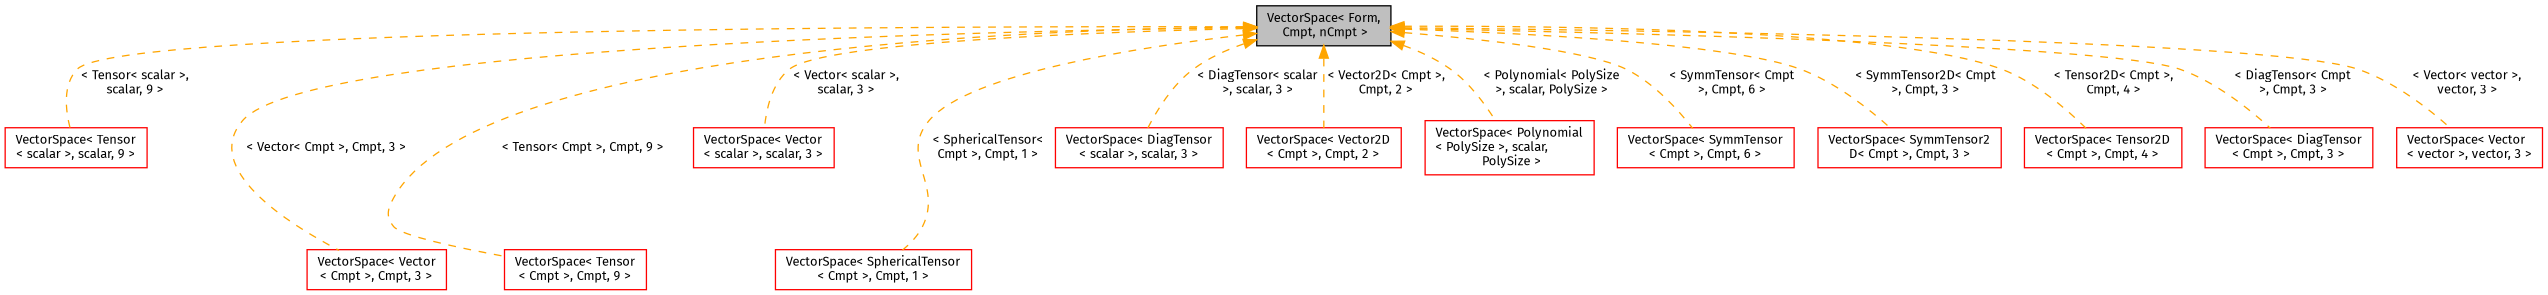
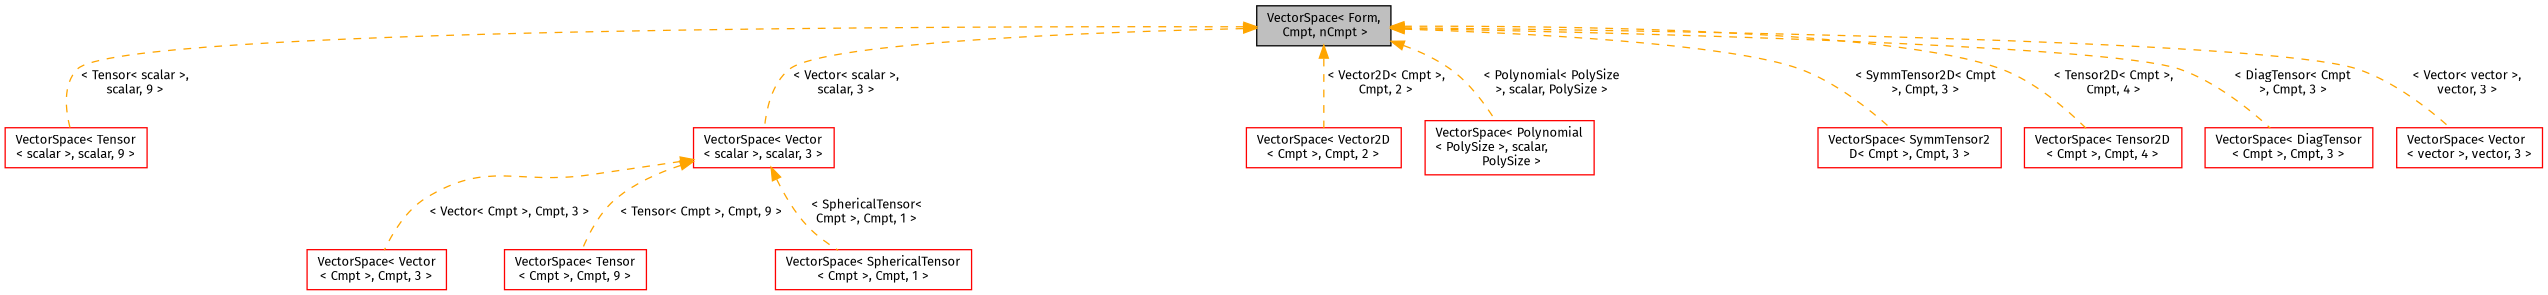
(647, 49) -> (518, 176)
(729, 64) -> (621, 195)
(1012, 78) -> (802, 220)
(1139, 148) -> none
(1706, 148) -> none
